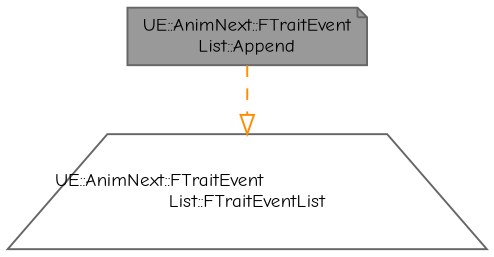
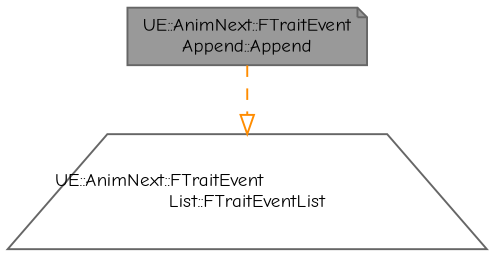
(247, 36) -> (247, 36)
